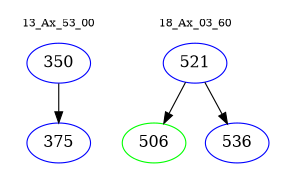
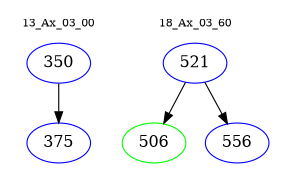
(59, 24) -> (59, 24)
(237, 143) -> (237, 143)
